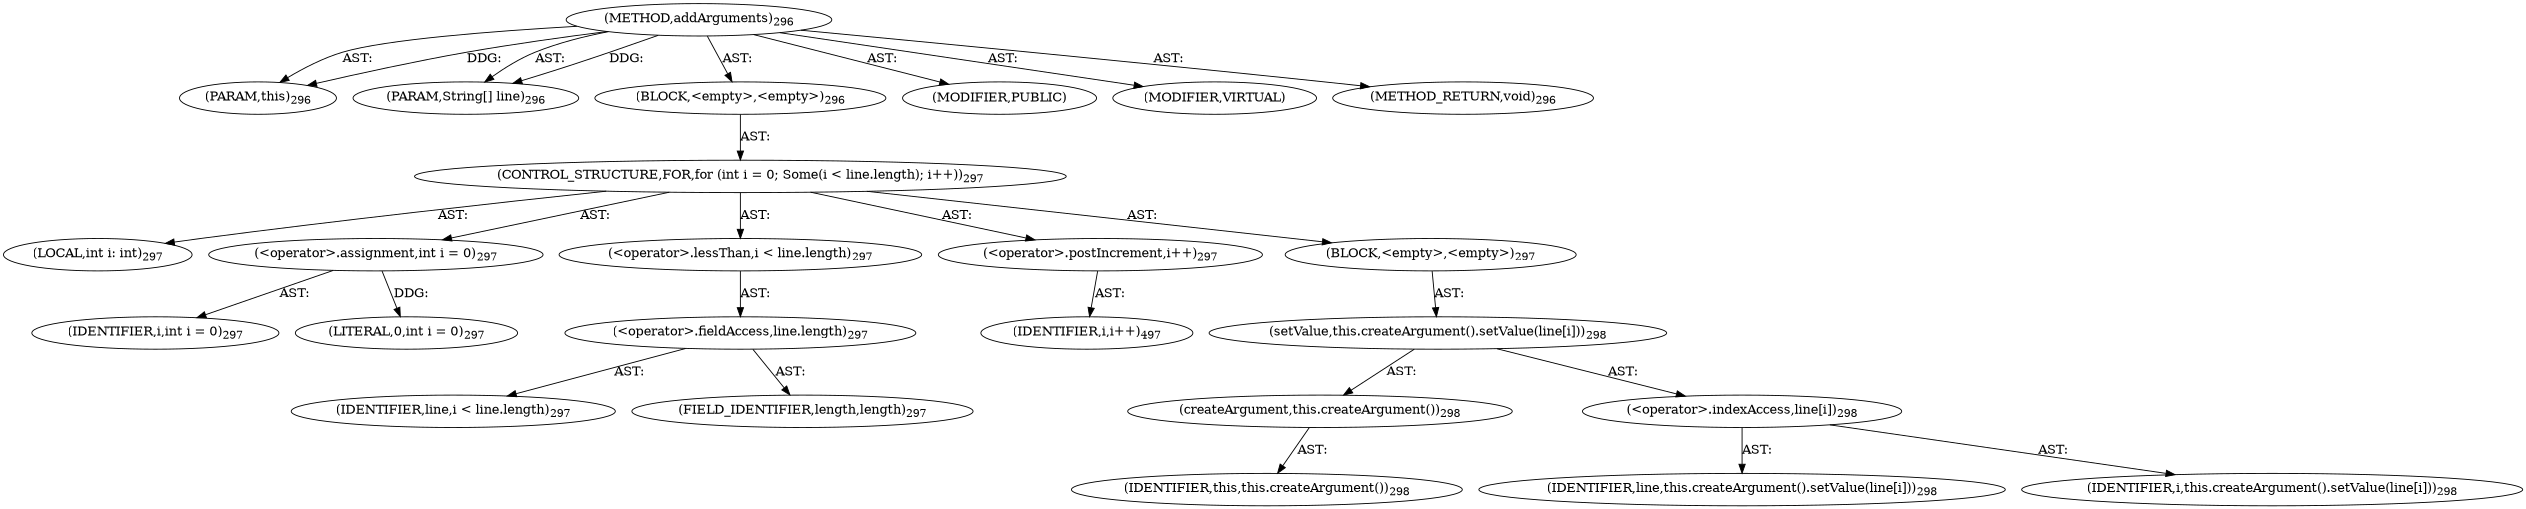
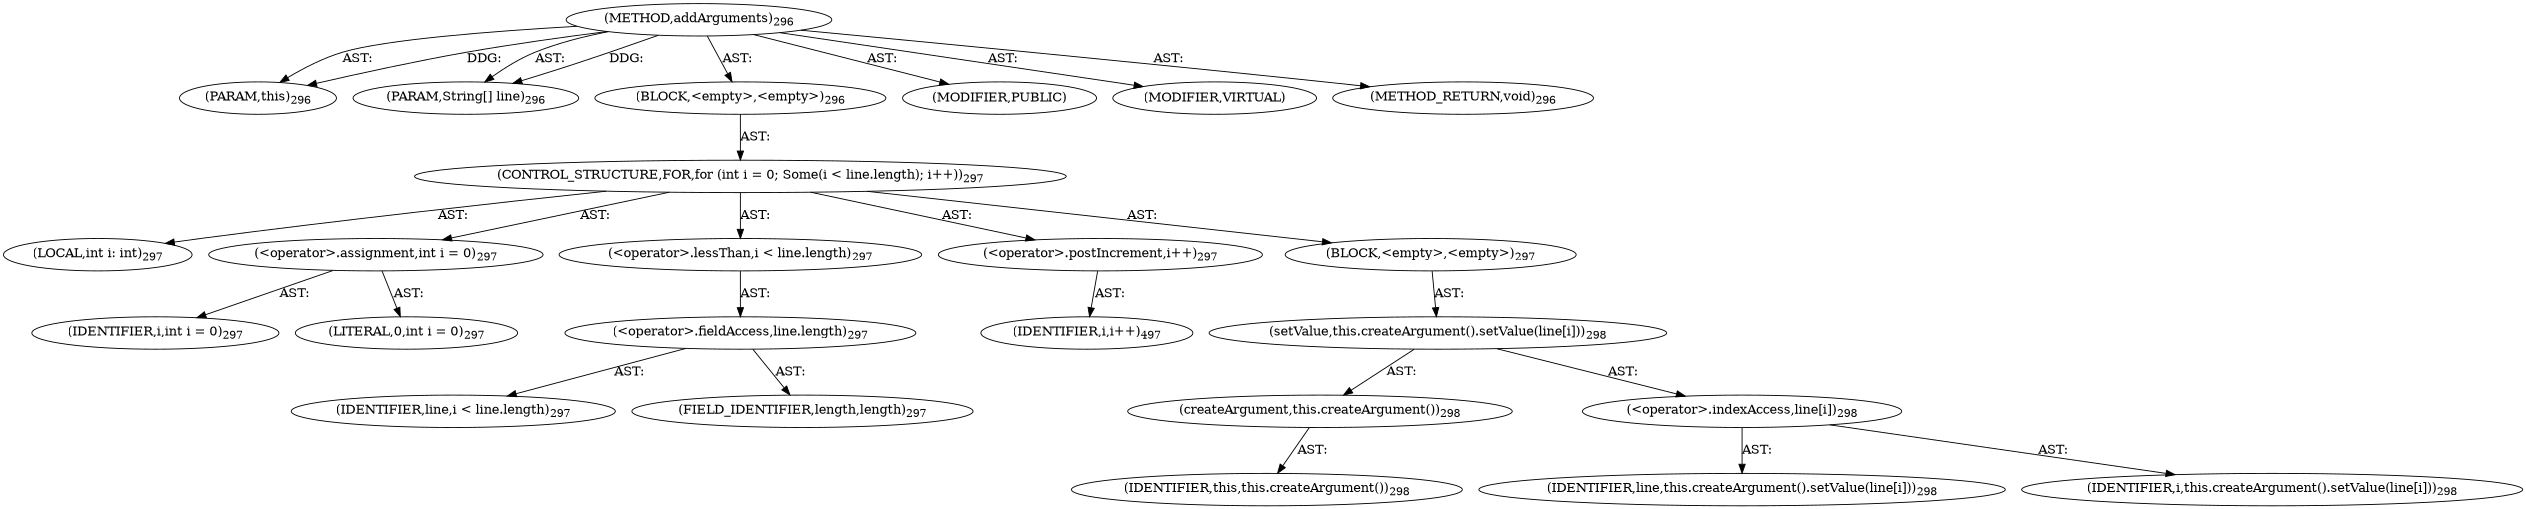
(413, 294) -> (411, 294)
